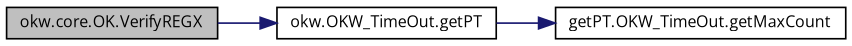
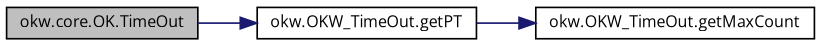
(112, 23) -> (102, 23)
(701, 23) -> (675, 23)
